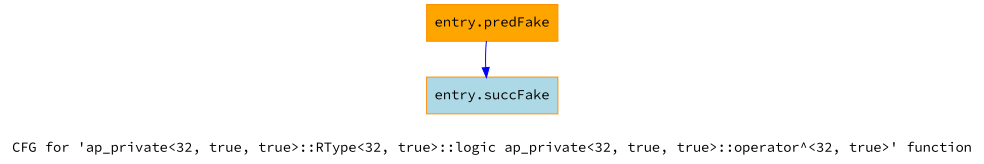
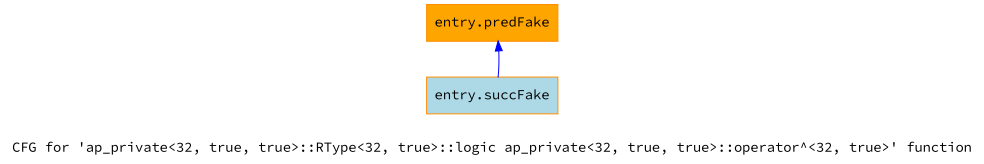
(486, 54) -> (499, 64)
